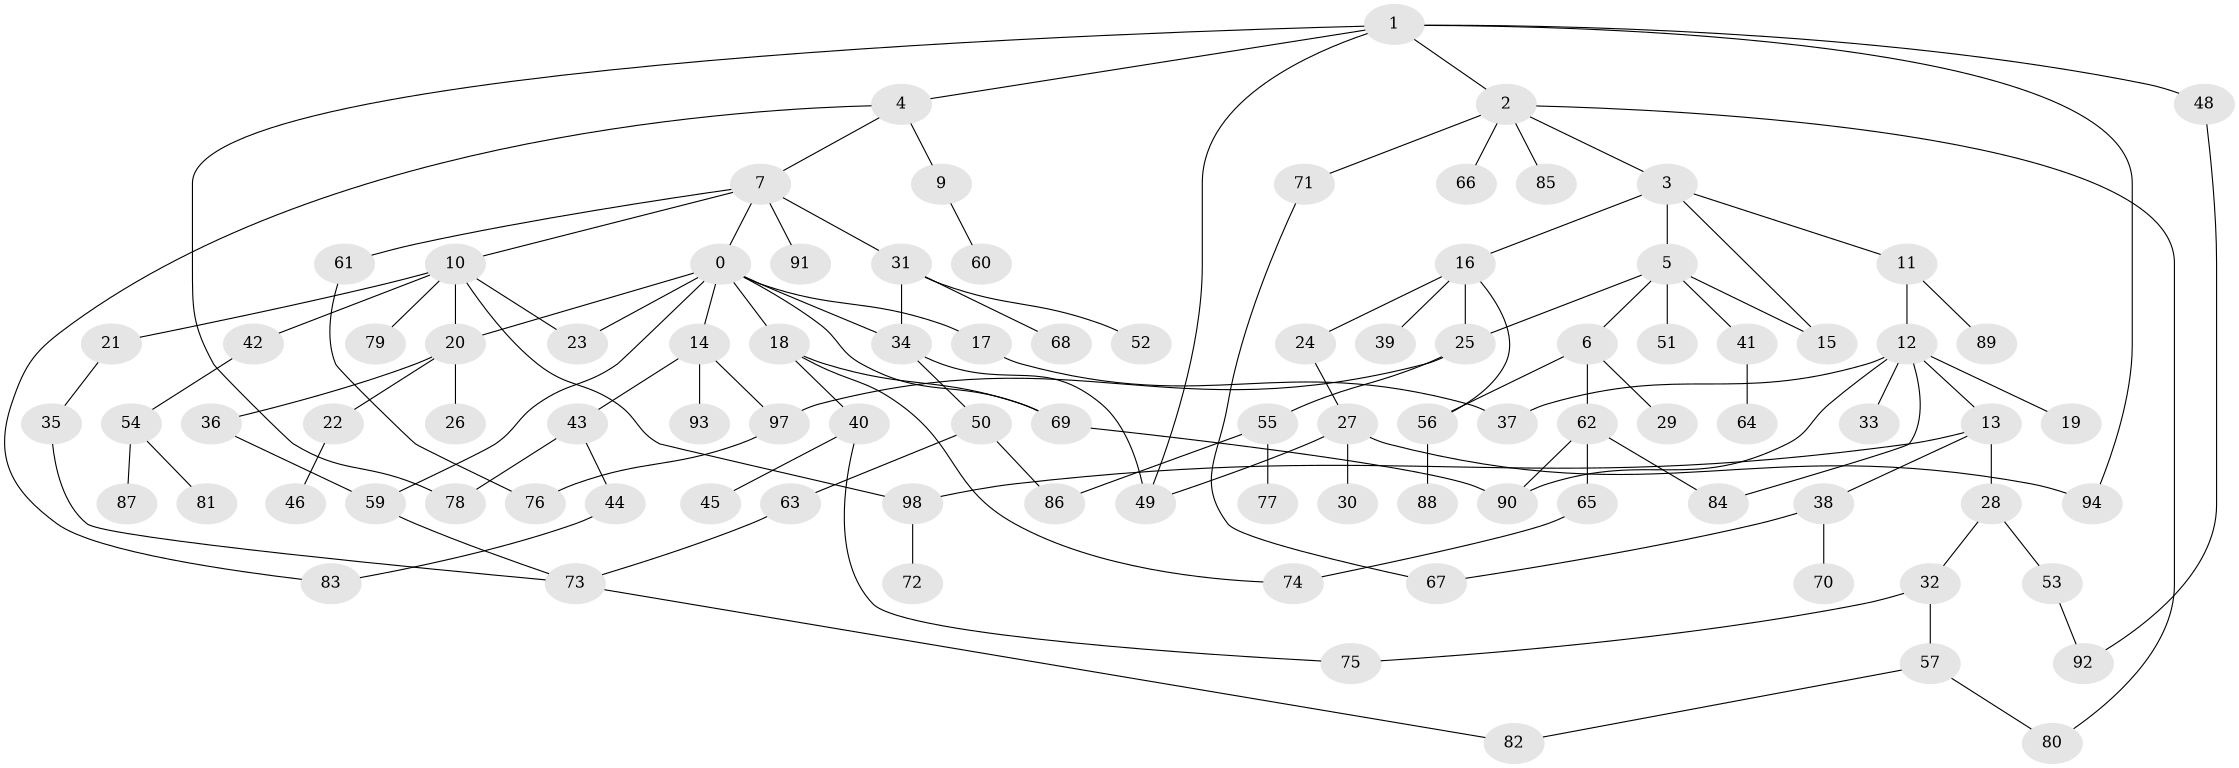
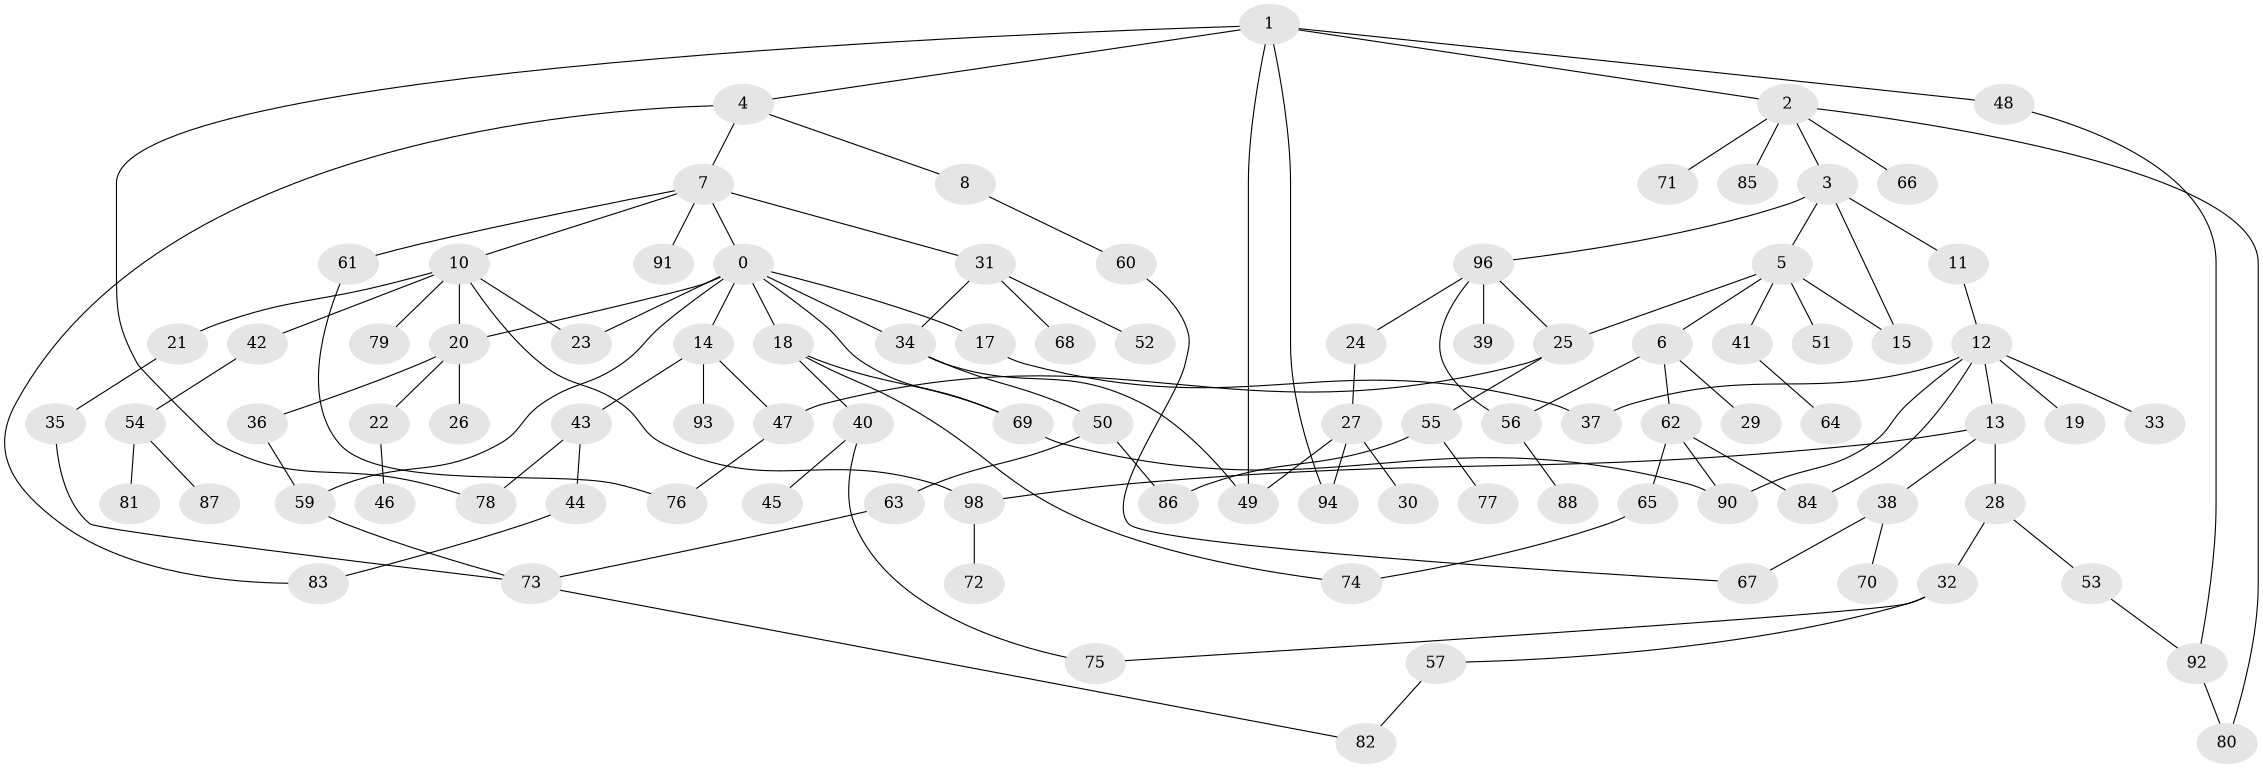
(942, 184) -> (965, 184)
(1465, 264) -> (1484, 264)
(1987, 344) -> none
(779, 424) -> (783, 424)
(1216, 453) -> (1285, 549)
(1991, 704) -> (2212, 703)
